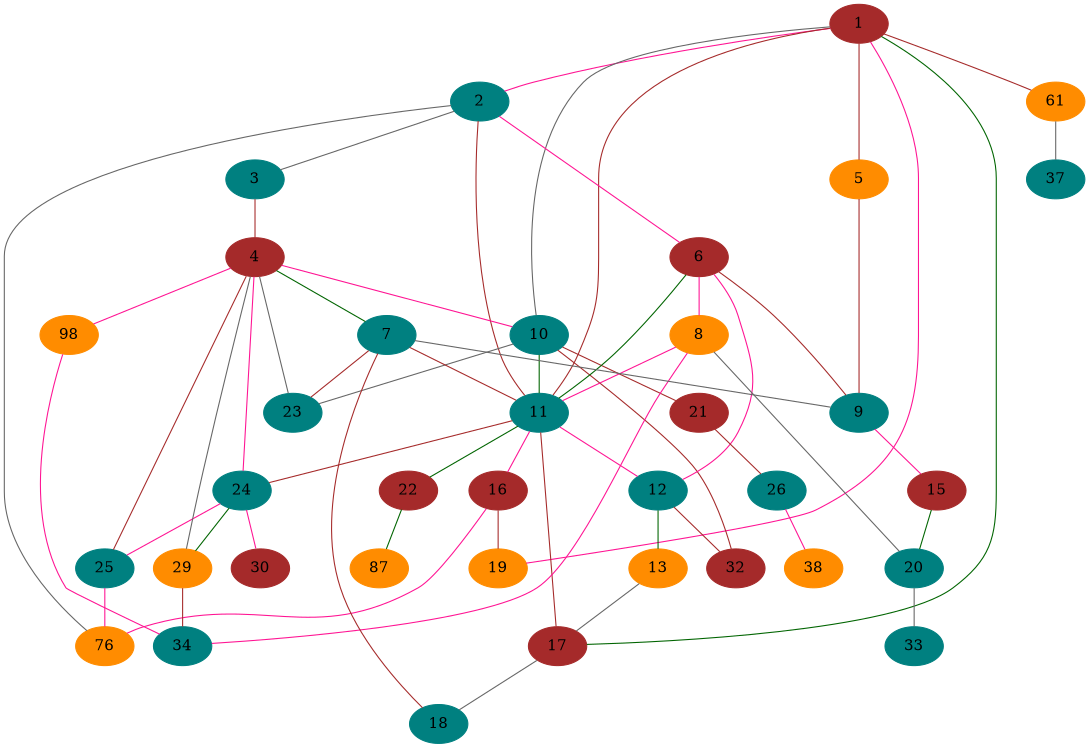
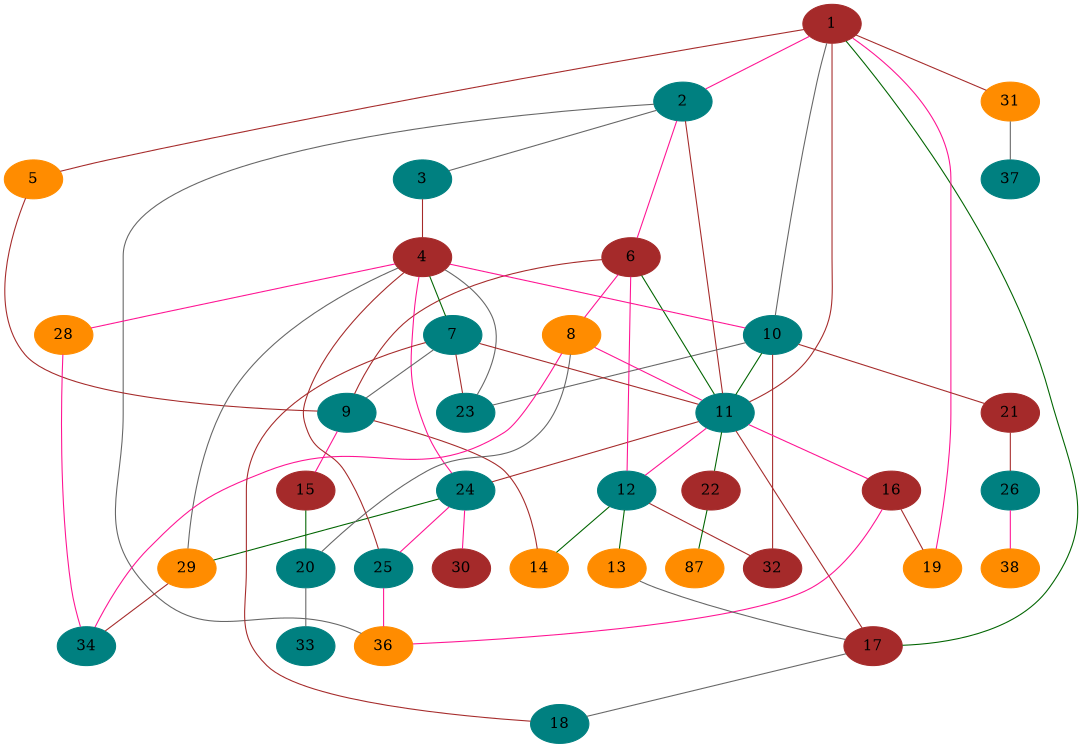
(1056, 102) -> (1010, 102)
(69, 335) -> (64, 335)
none -> (539, 568)
(105, 646) -> (384, 646)
